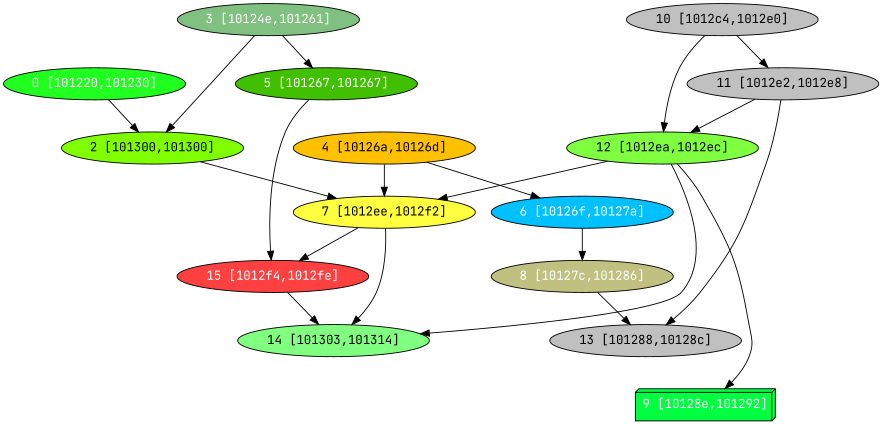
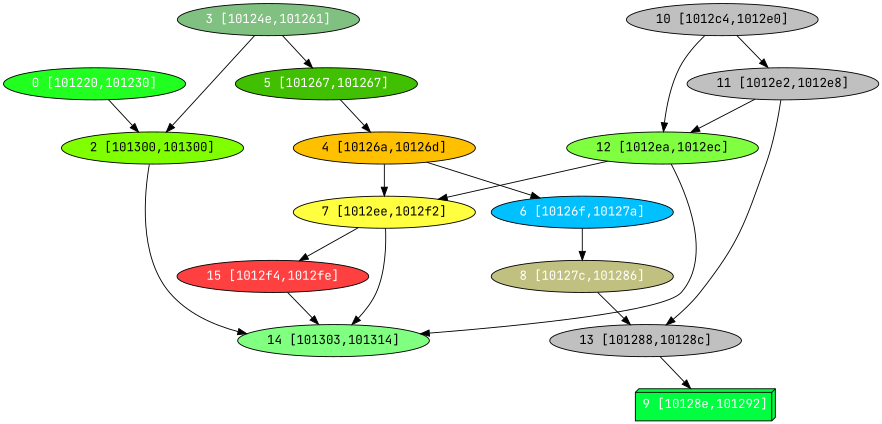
(274, 171) -> (352, 113)
(264, 179) -> (156, 270)
(737, 269) -> (672, 369)
